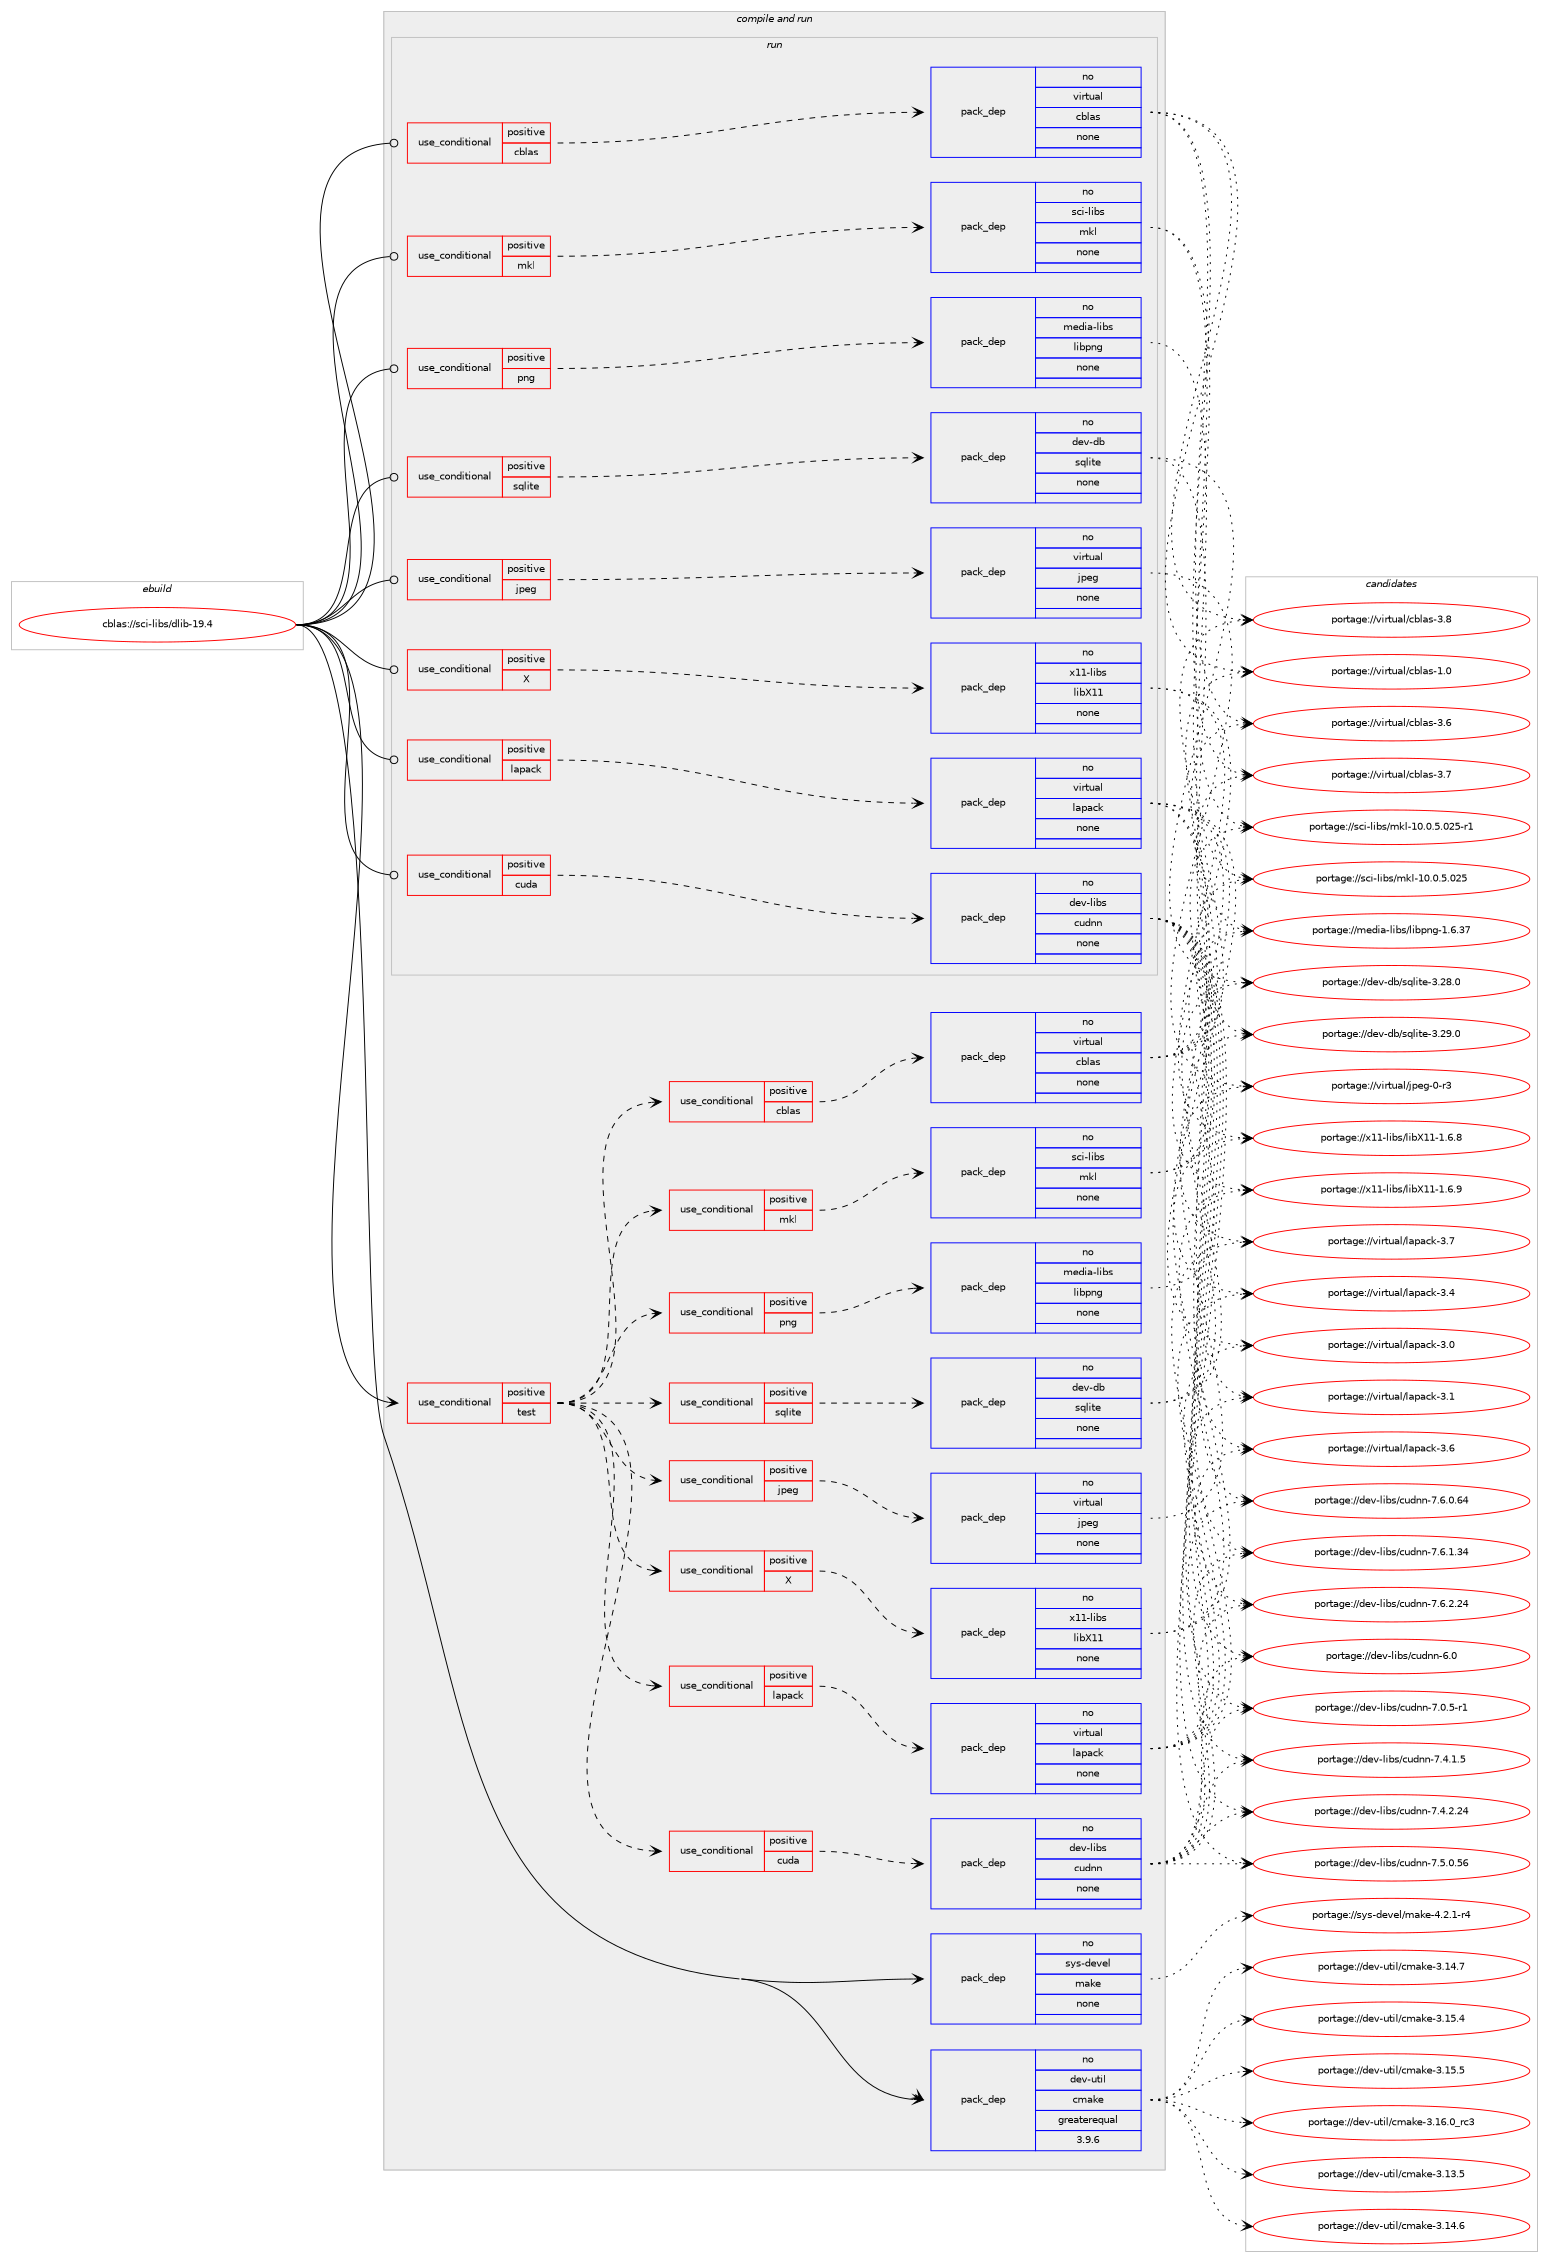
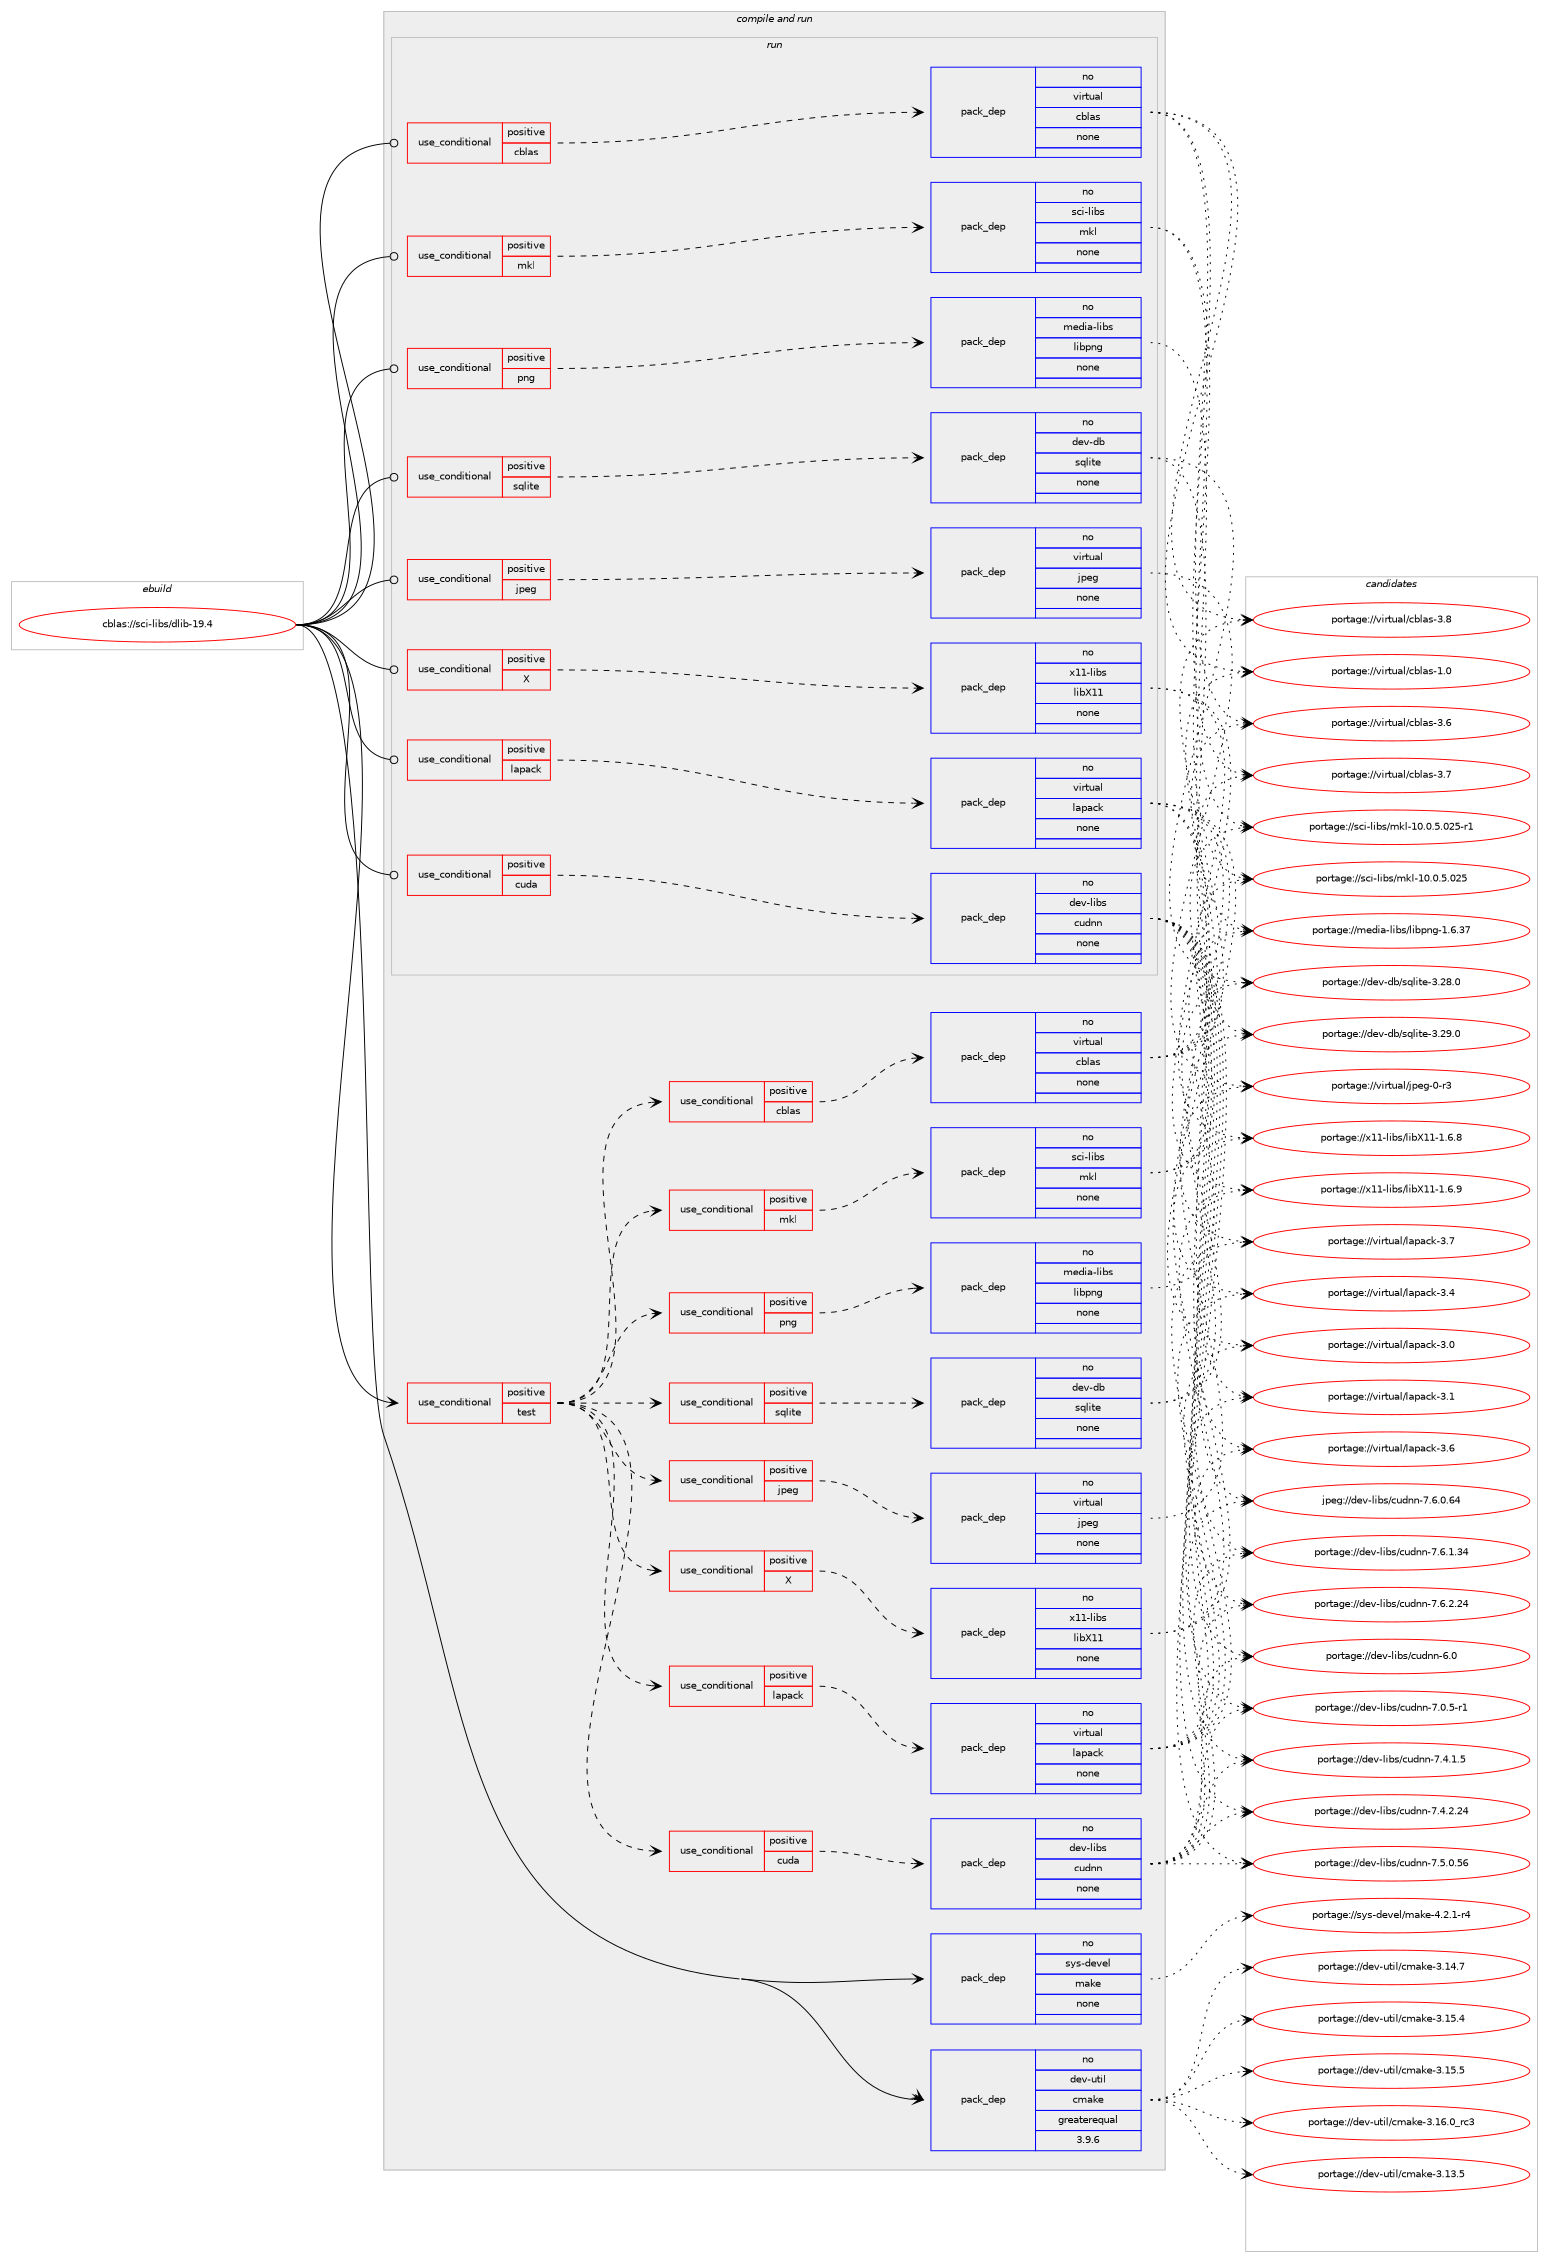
(1392, 1501) -> (1392, 1501)
(1392, 2227) -> none
